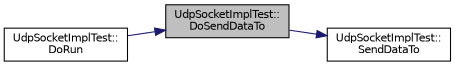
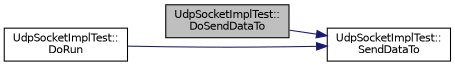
(142, 34) -> (222, 47)
